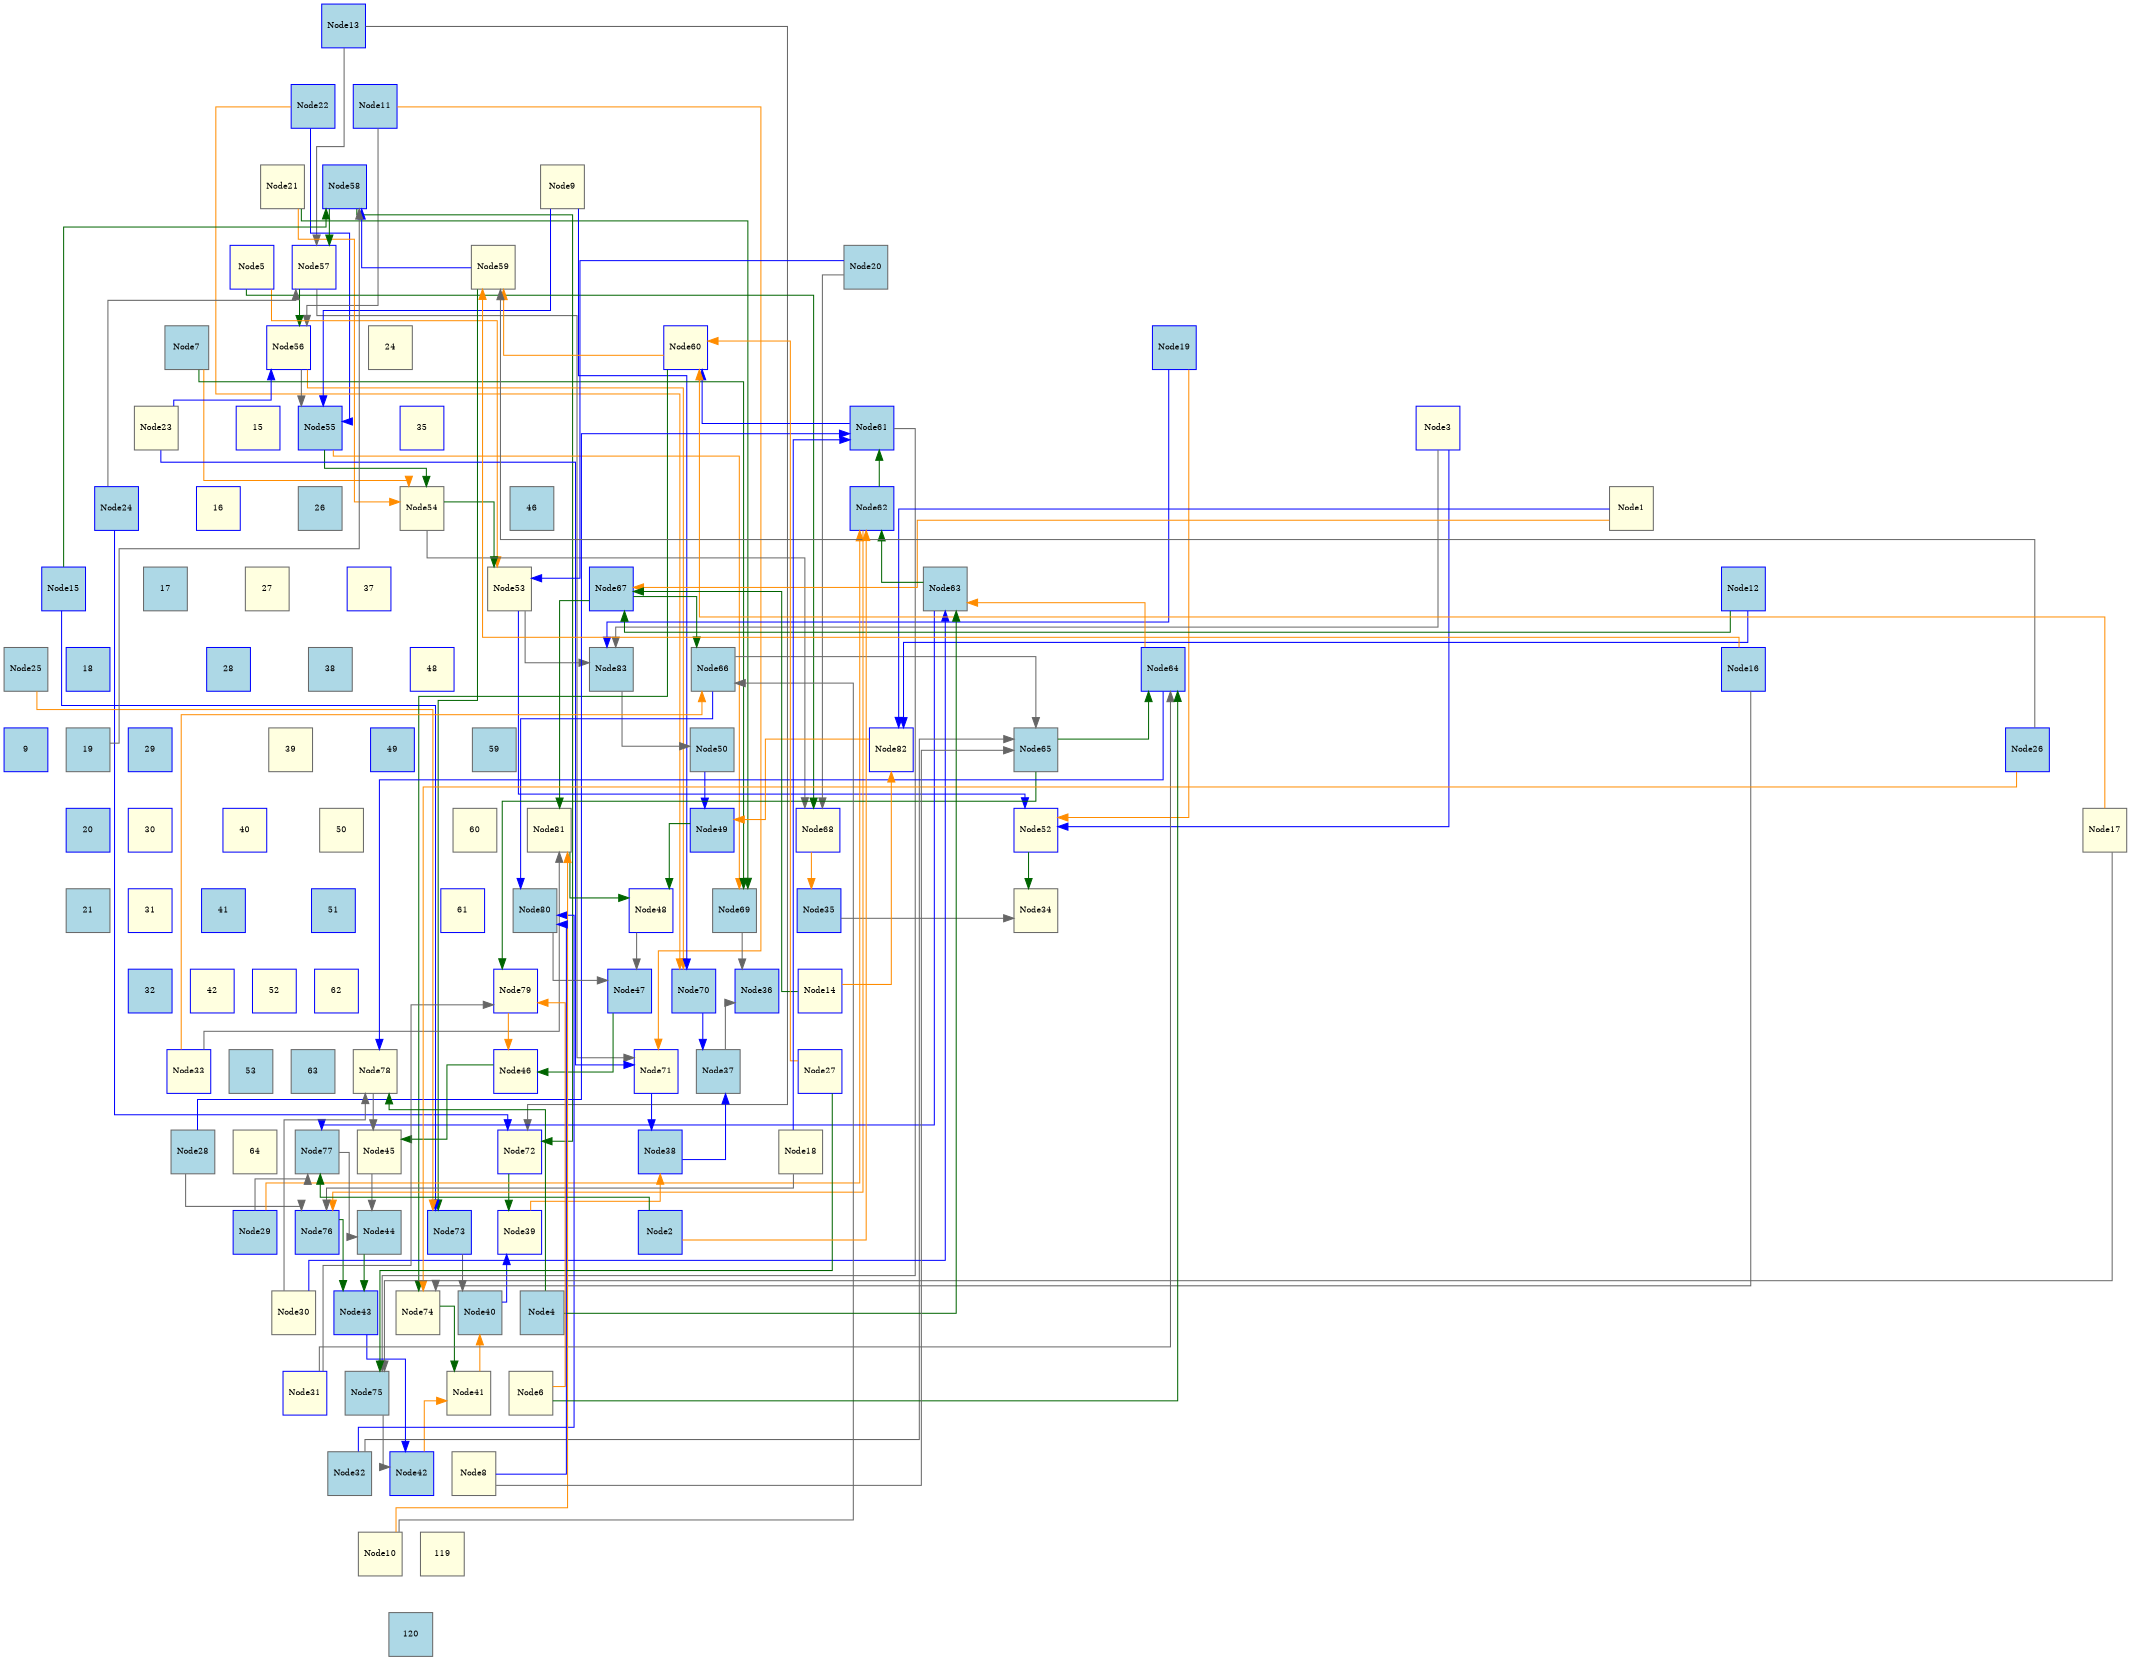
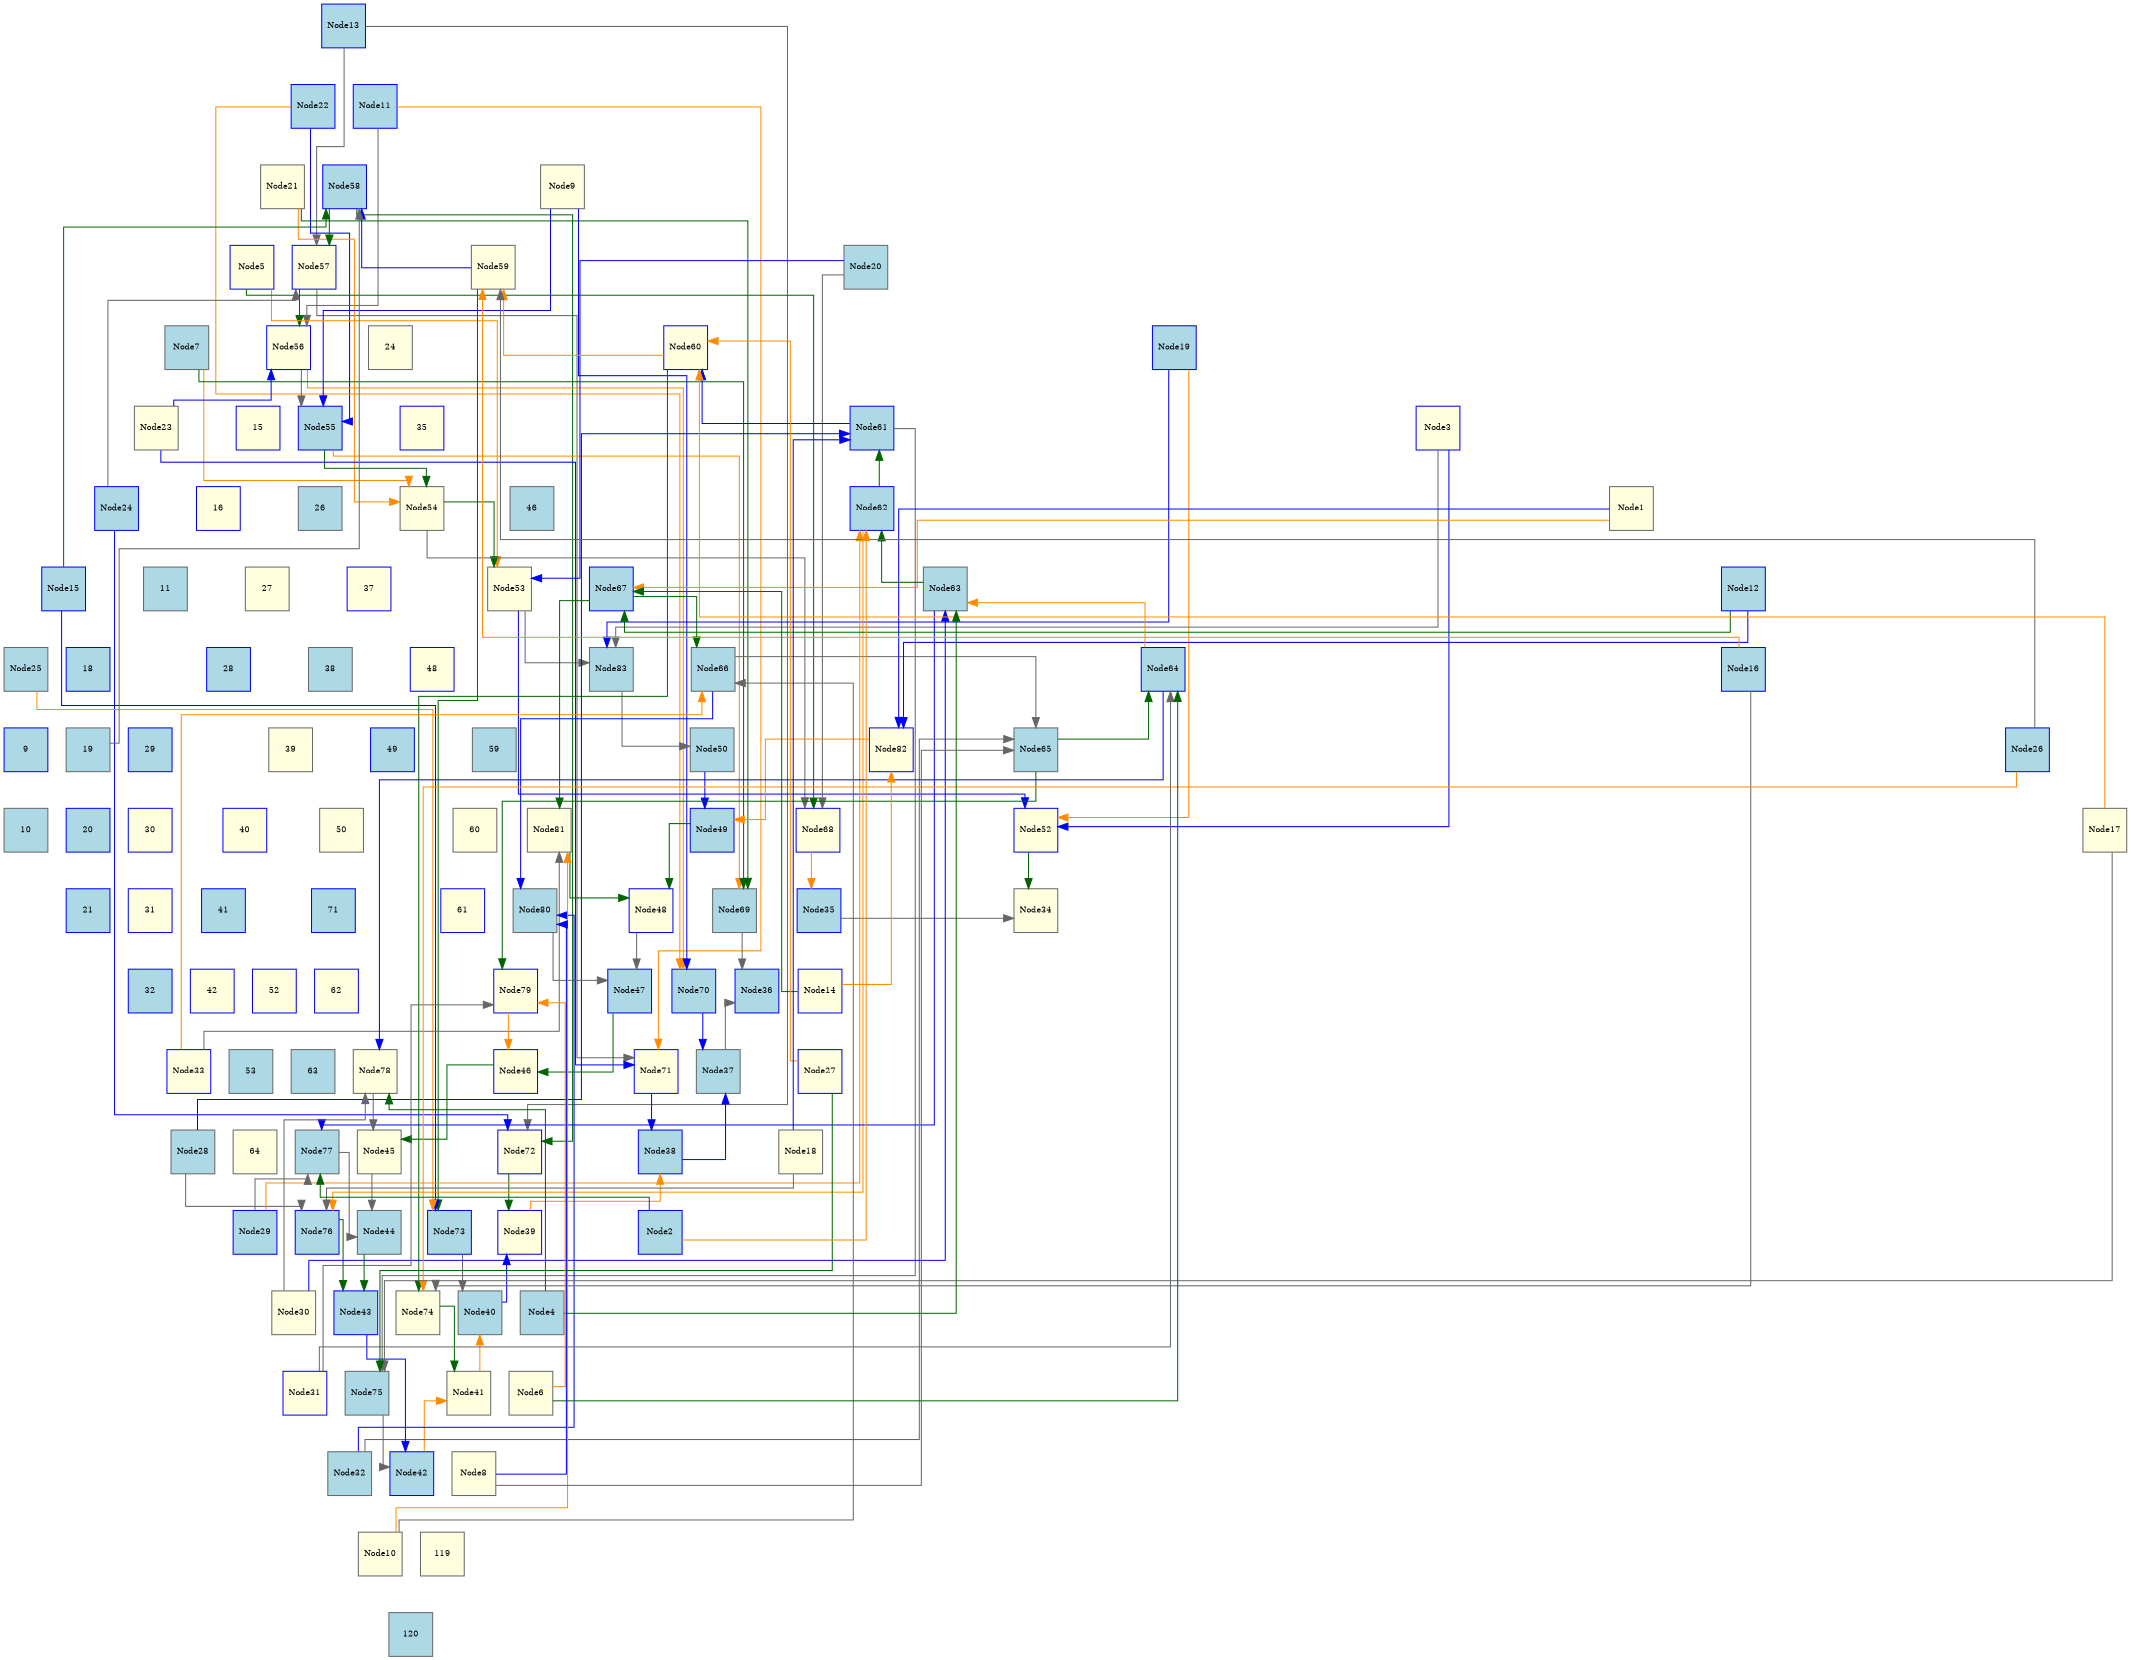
(165, 589) -> (165, 589)
none -> (26, 830)
(88, 911) -> (88, 911)
(333, 911) -> (333, 911)
